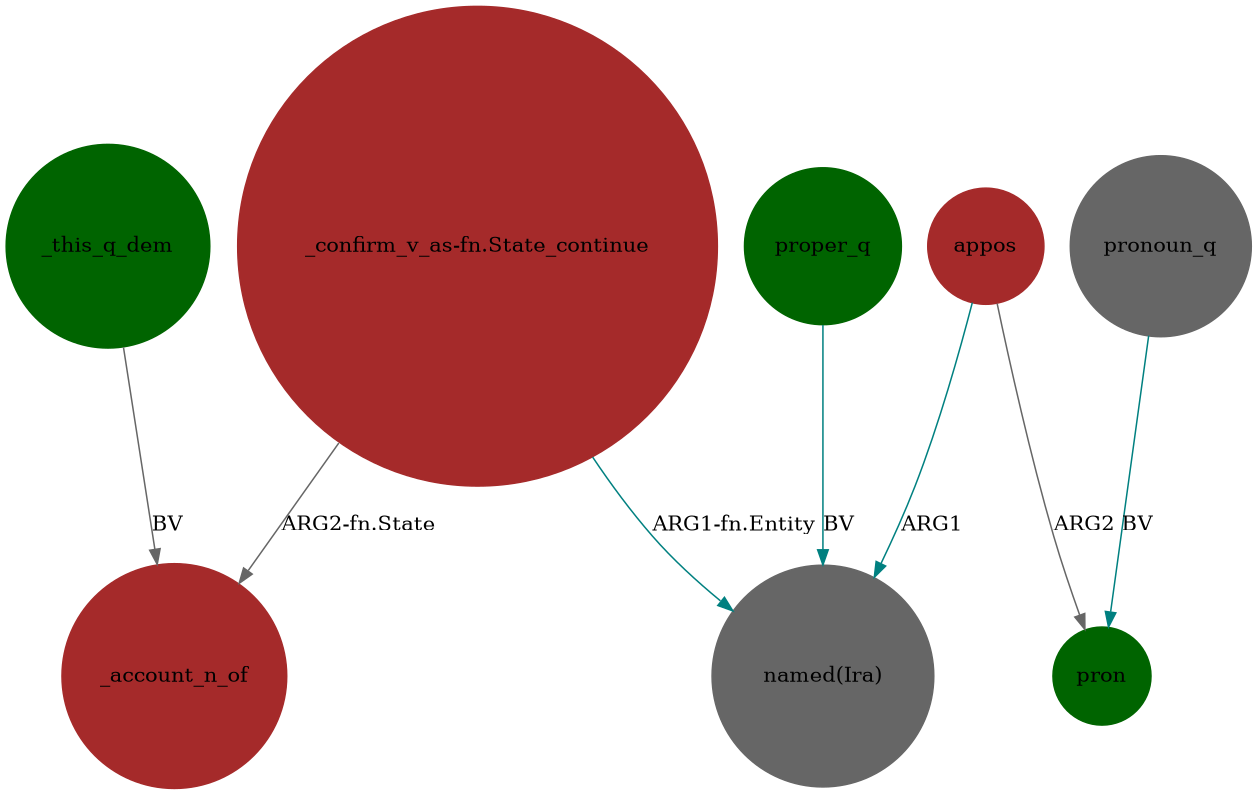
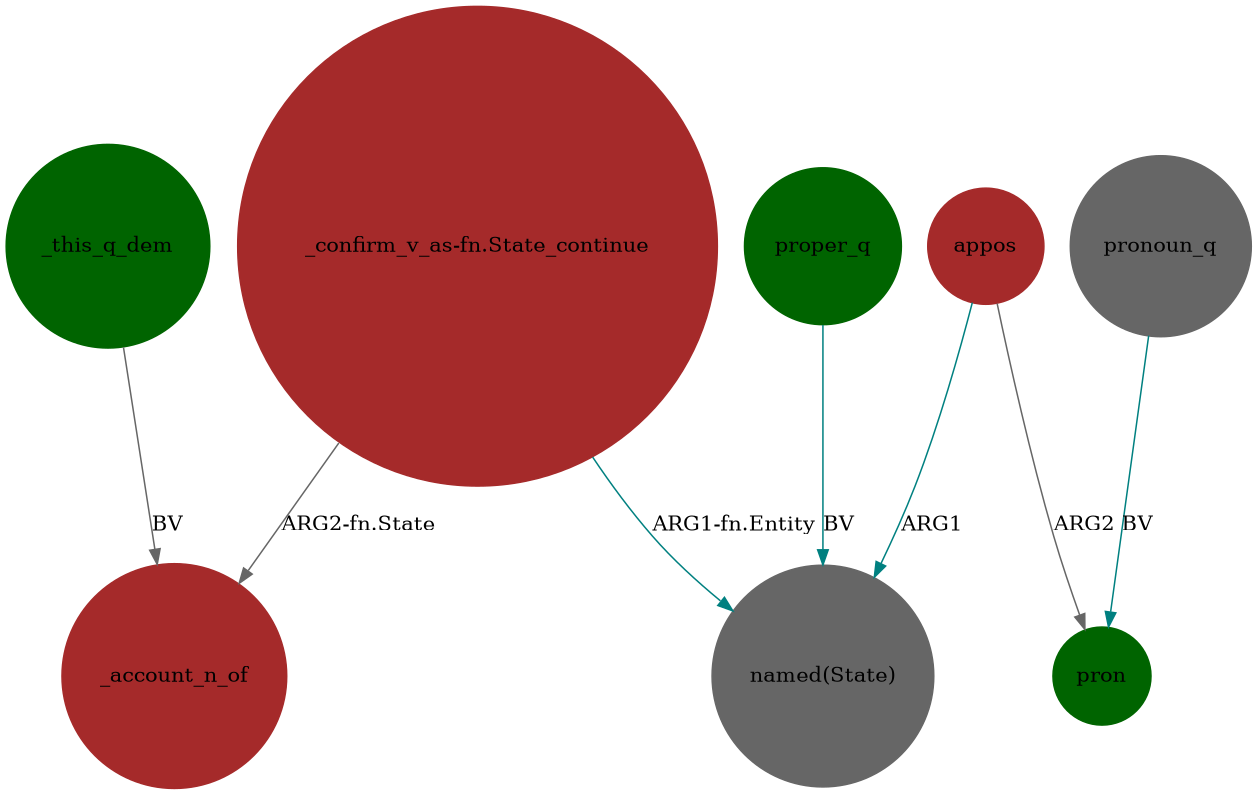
(823, 676) -> (823, 676)
